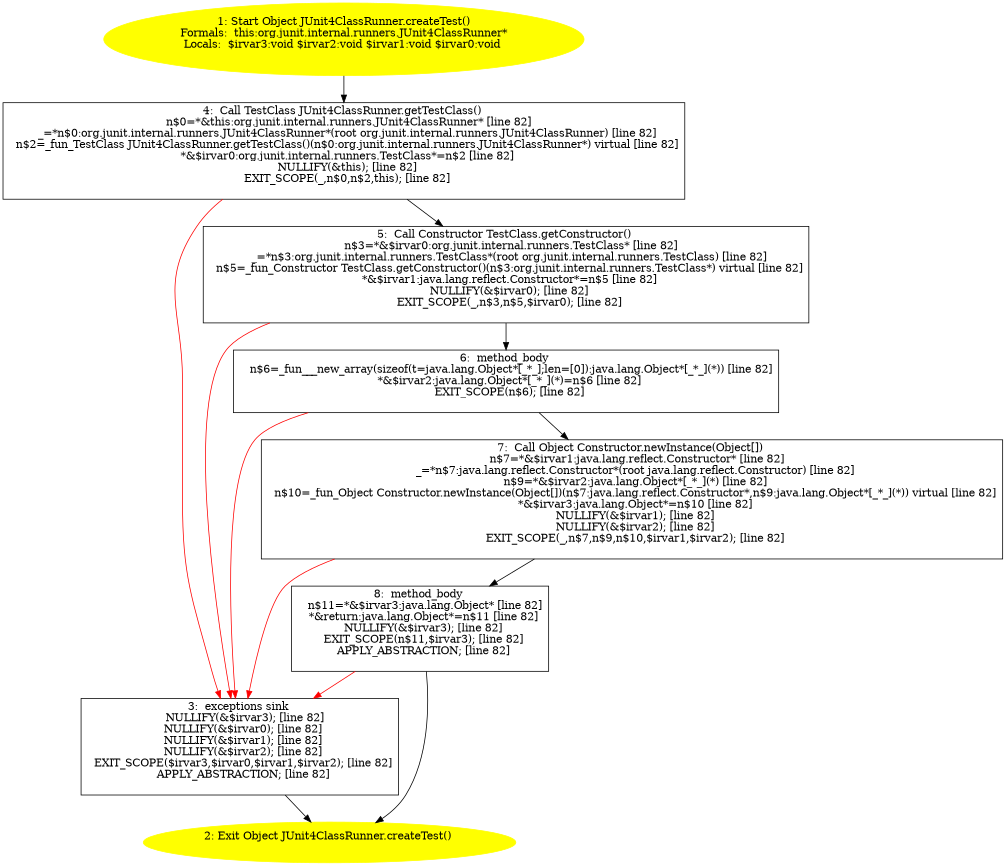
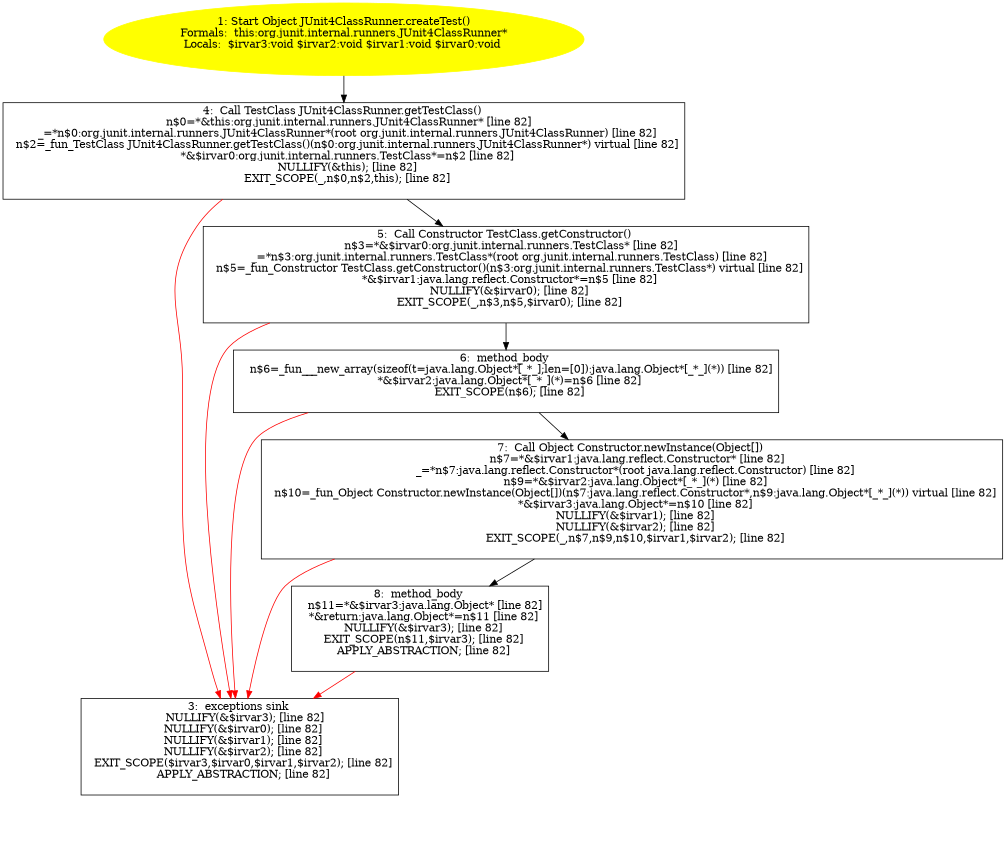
(330, 842) -> none
